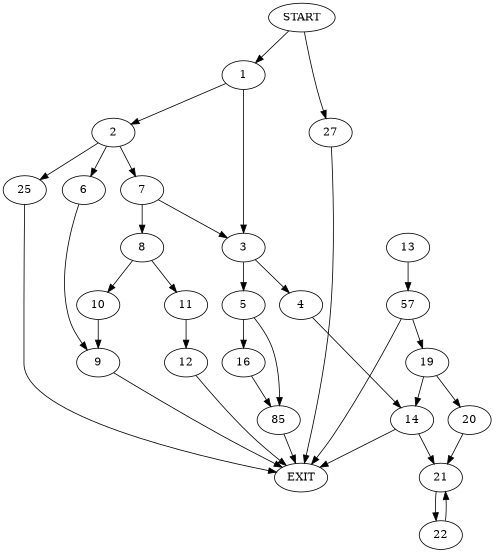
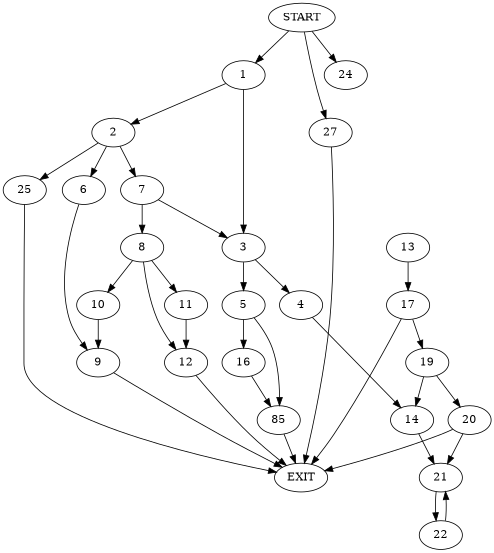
none -> (346, 75)
none -> (152, 304)
(408, 305) -> (408, 305)
(361, 446) -> (393, 451)
